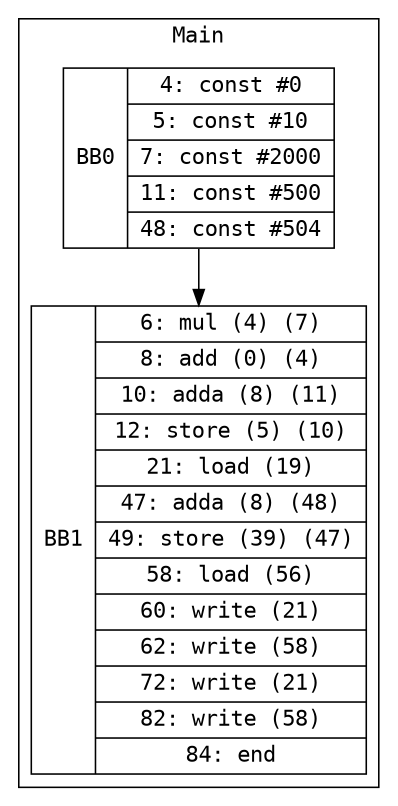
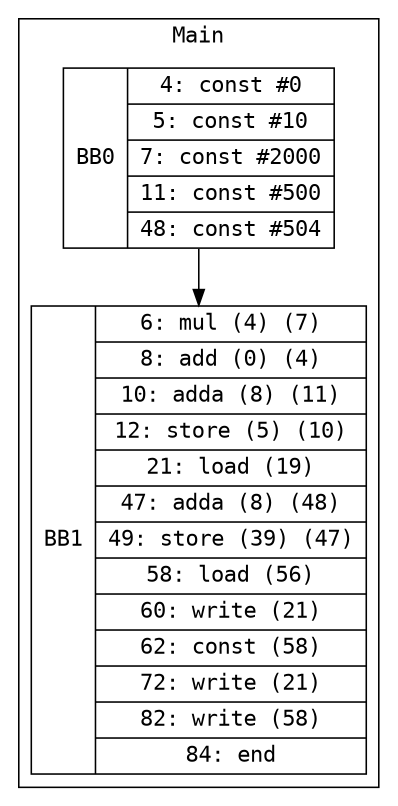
(231, 647) -> (231, 647)
